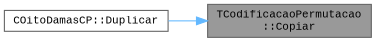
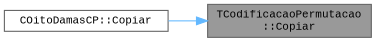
(86, 21) -> (86, 21)
